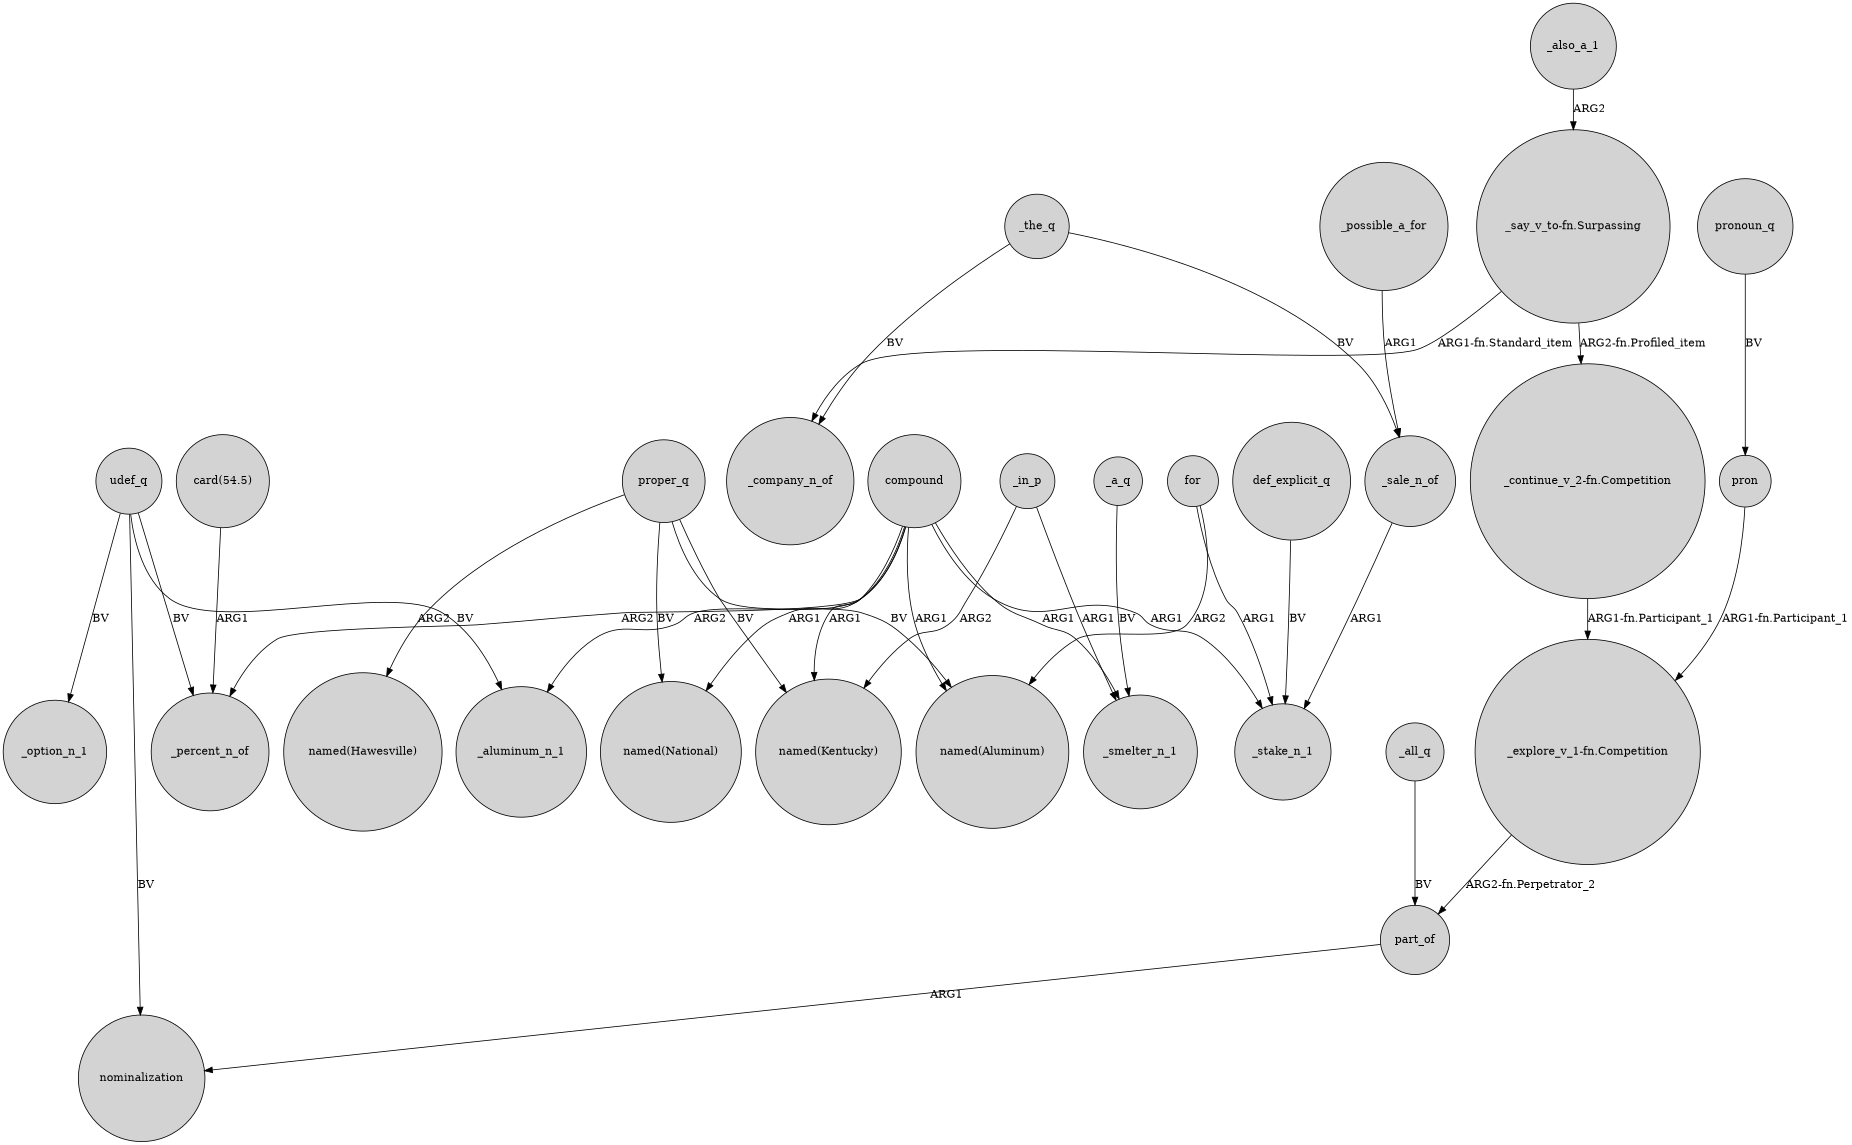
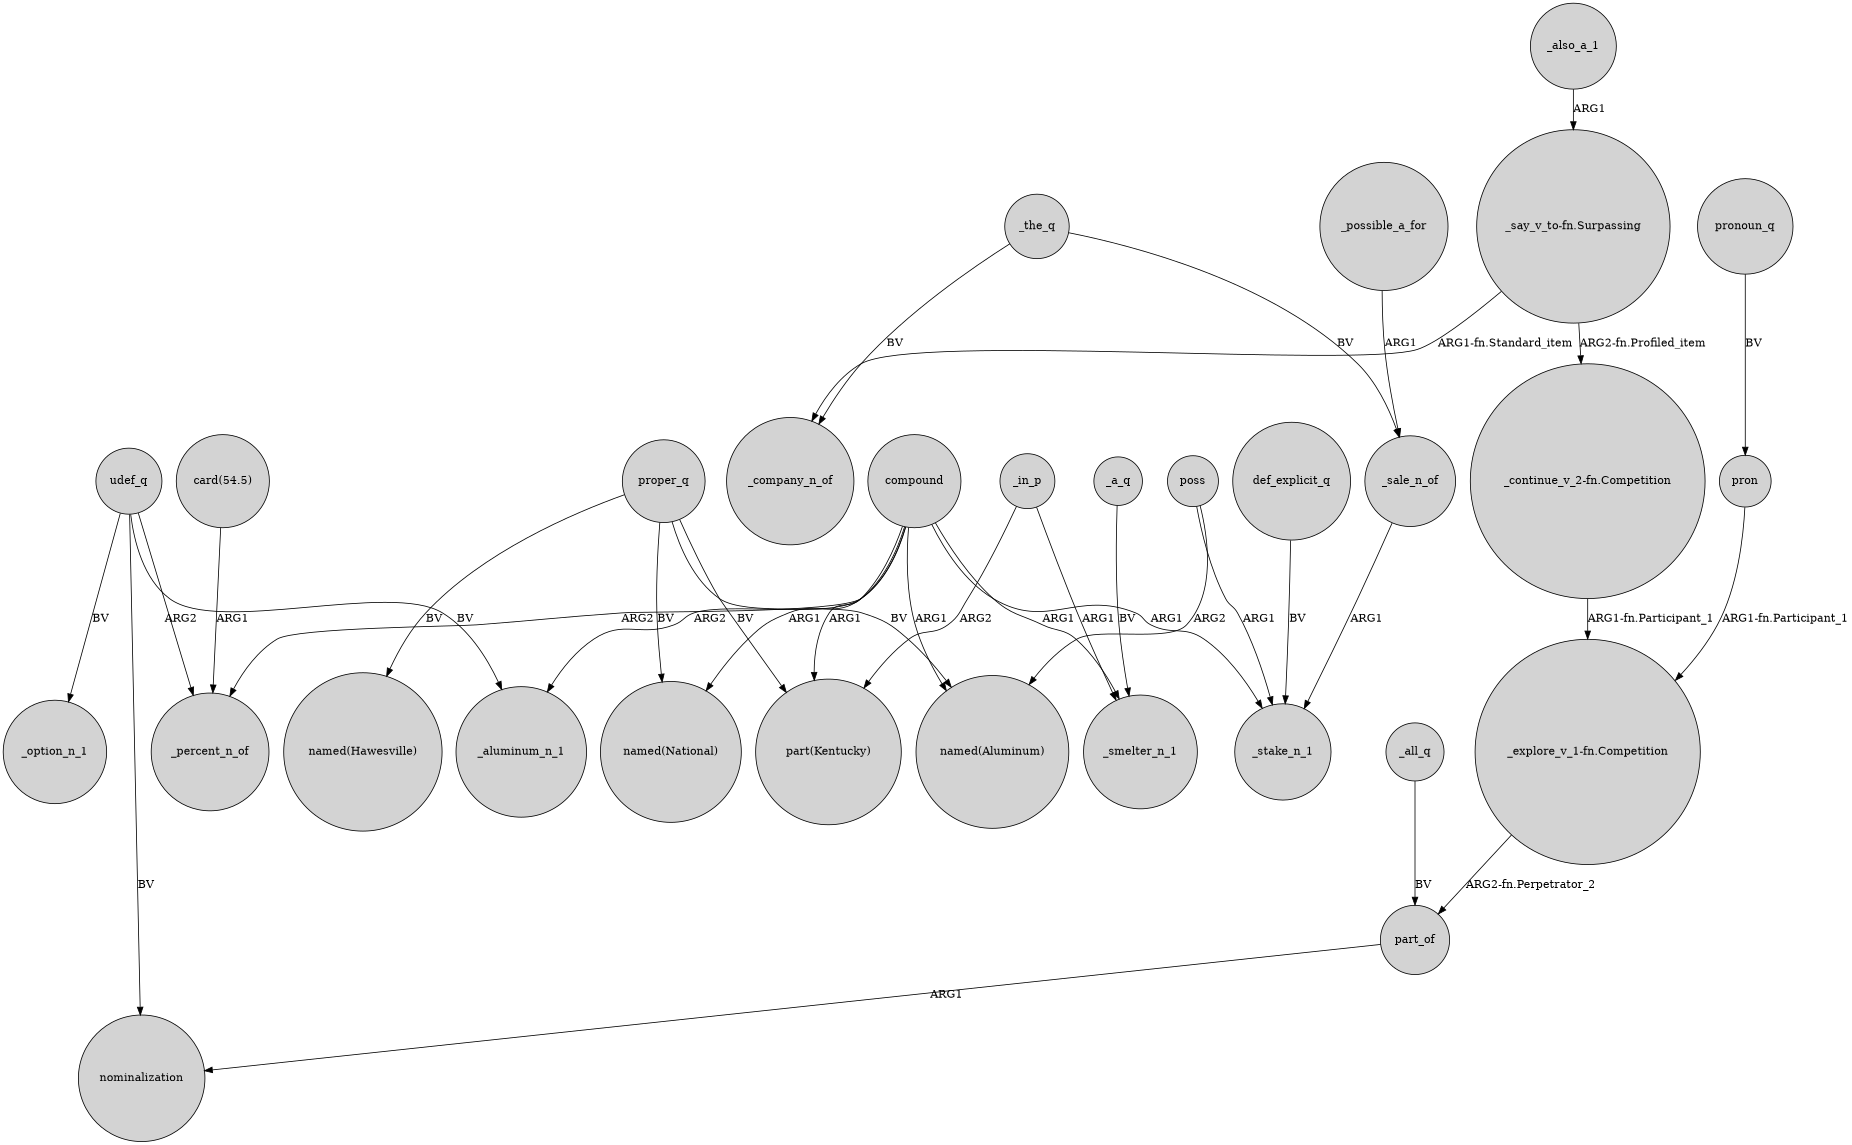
(1590, 109) -> (1590, 109)
(1193, 481) -> (1193, 481)
(181, 619) -> (181, 619)
(434, 619) -> (434, 619)
(828, 752) -> (828, 752)
